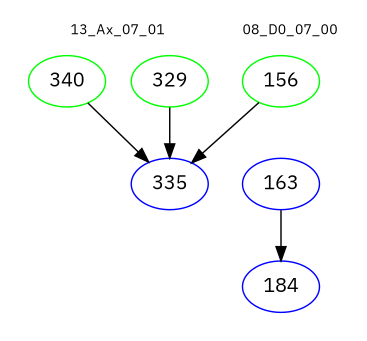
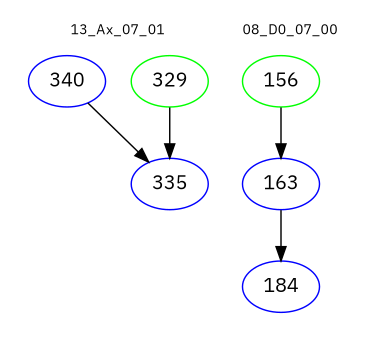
(67, 81) -> (67, 81)
(241, 119) -> (281, 126)
